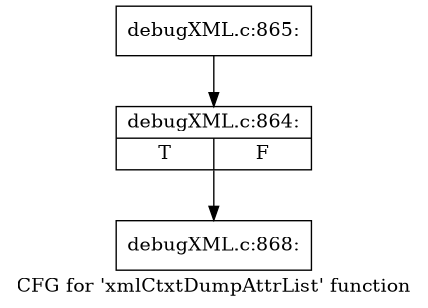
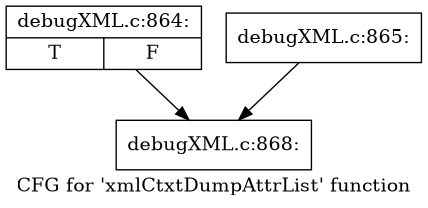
(214, 74) -> (274, 87)
